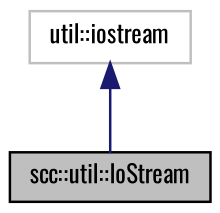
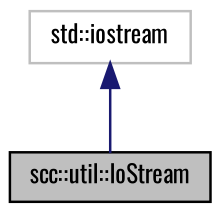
(110, 37) -> (110, 37)
